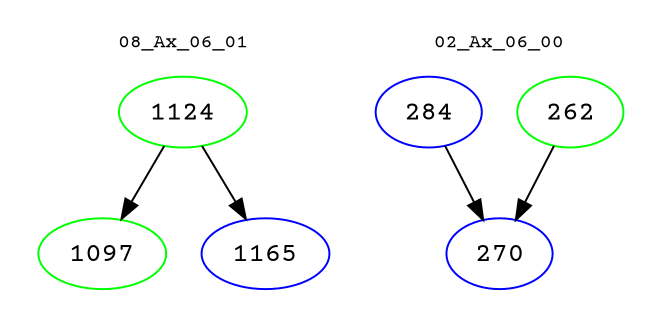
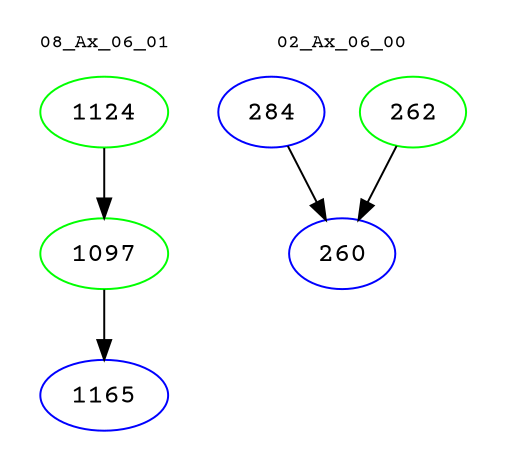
(219, 174) -> (104, 315)
(500, 254) -> (342, 254)
